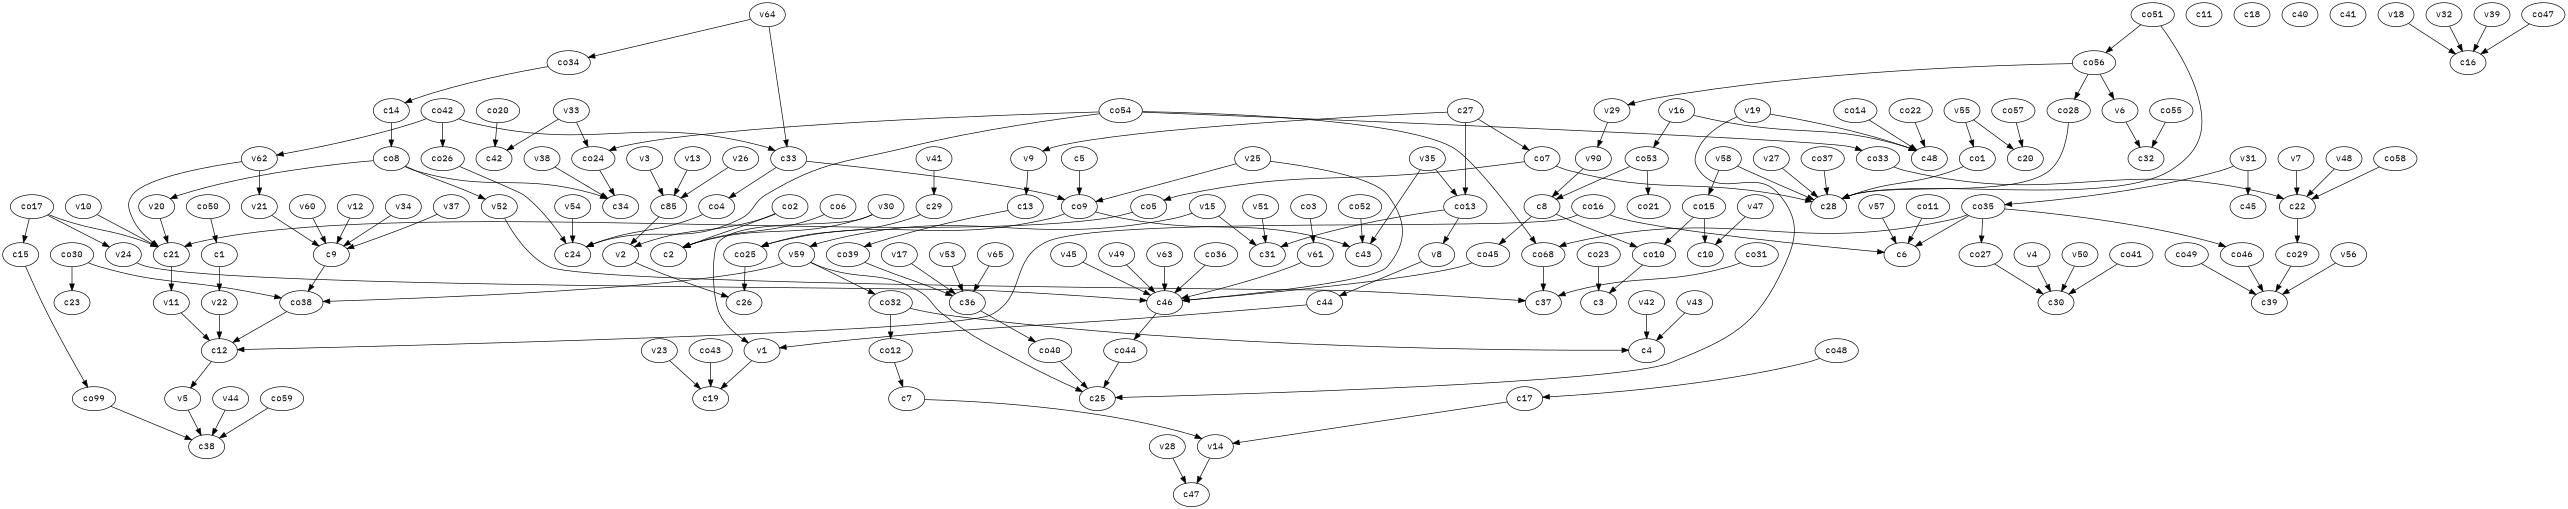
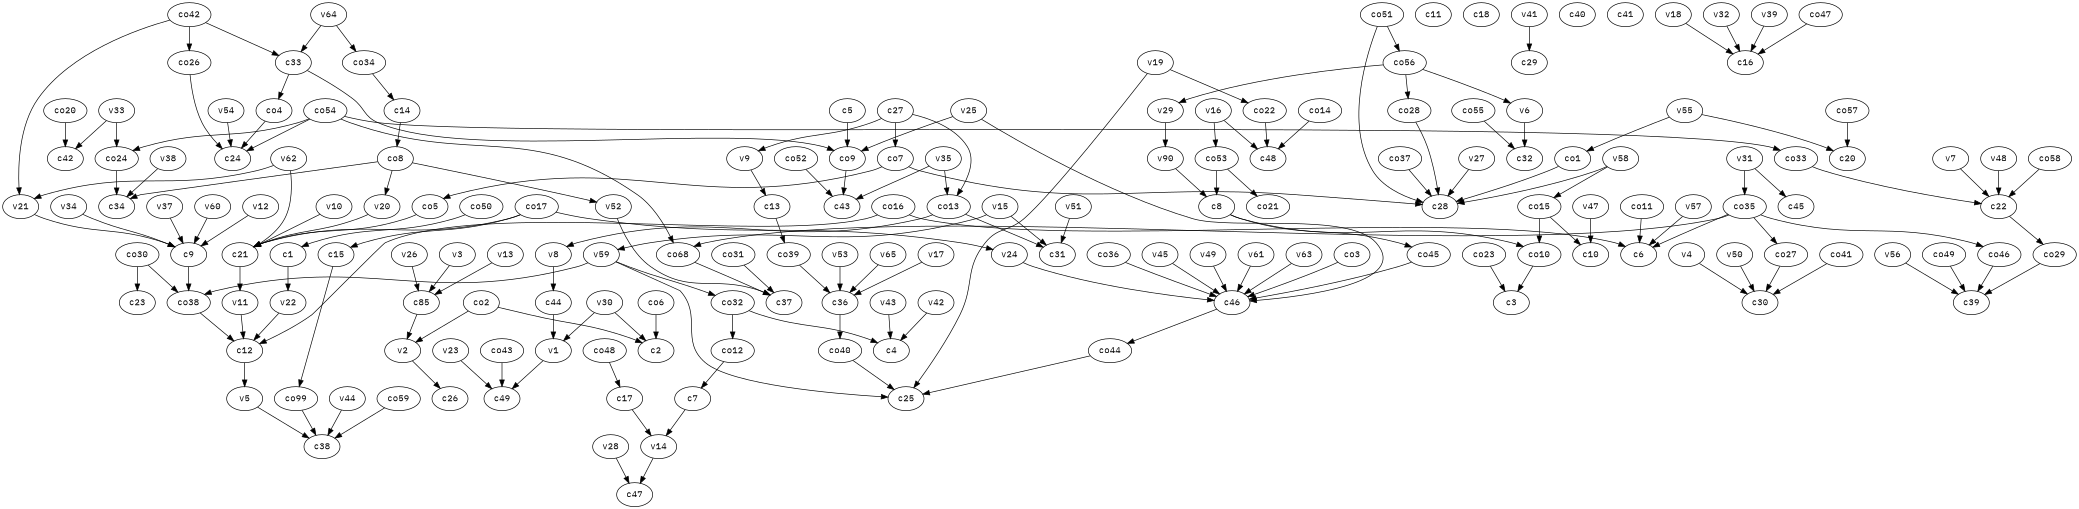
(1840, 128) -> (1206, 85)
(355, 139) -> (60, 75)
(1312, 229) -> (1296, 279)
(745, 255) -> none
(711, 399) -> (502, 399)
